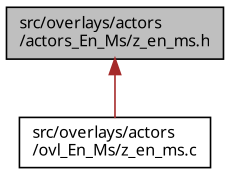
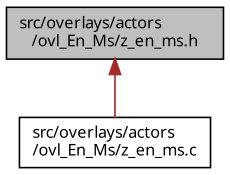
(115, 33) -> (115, 33)
